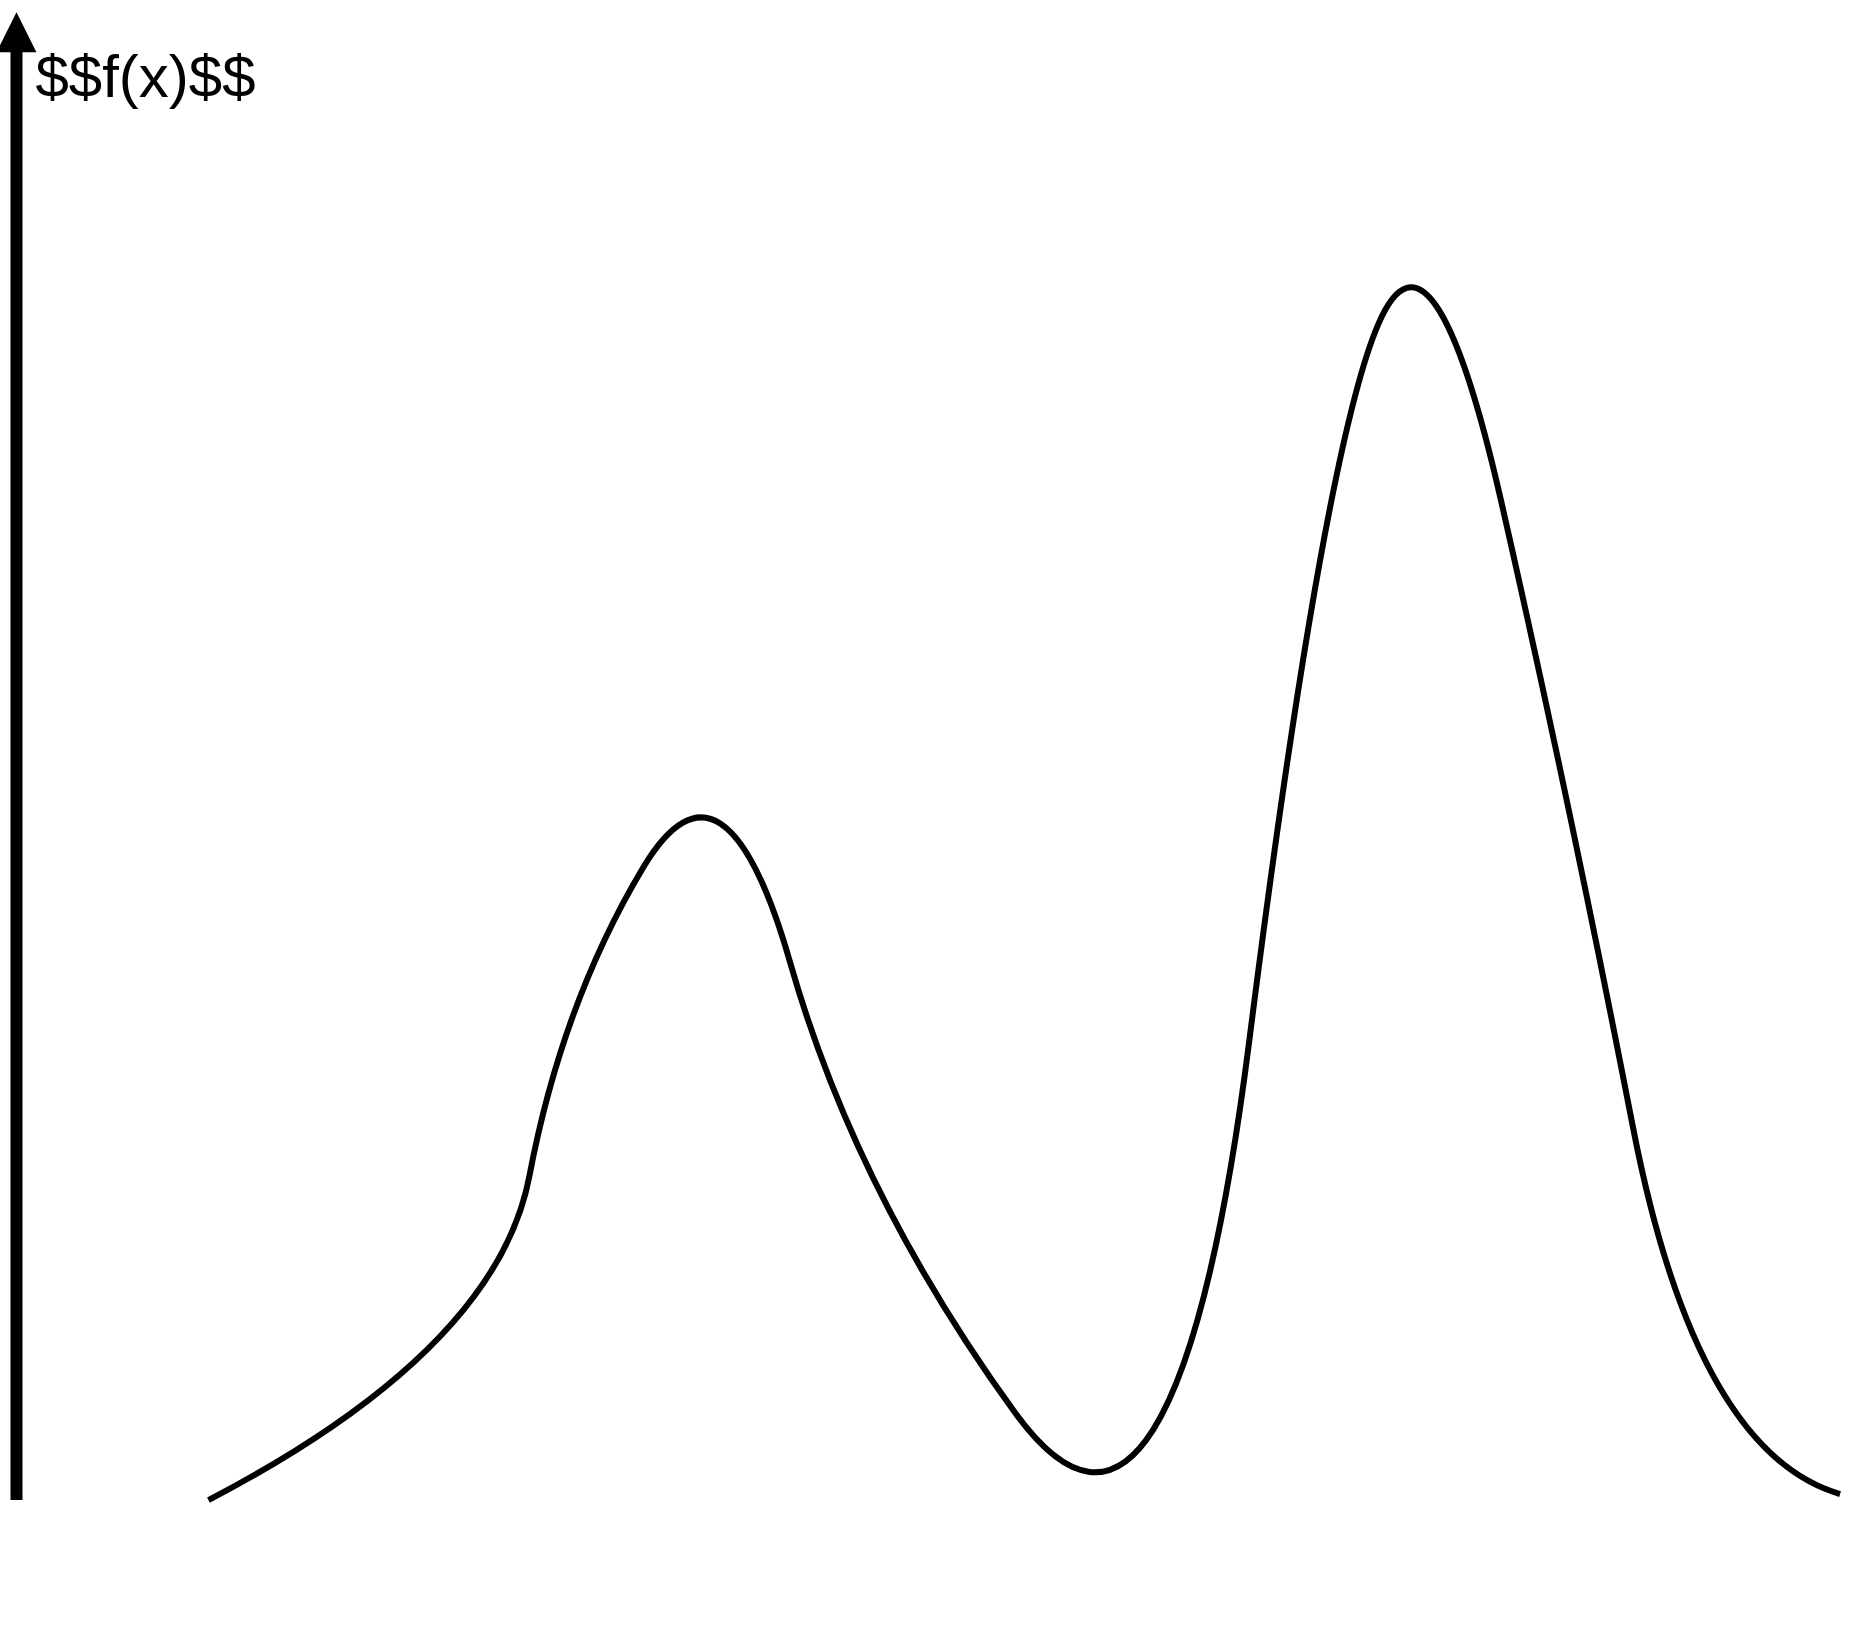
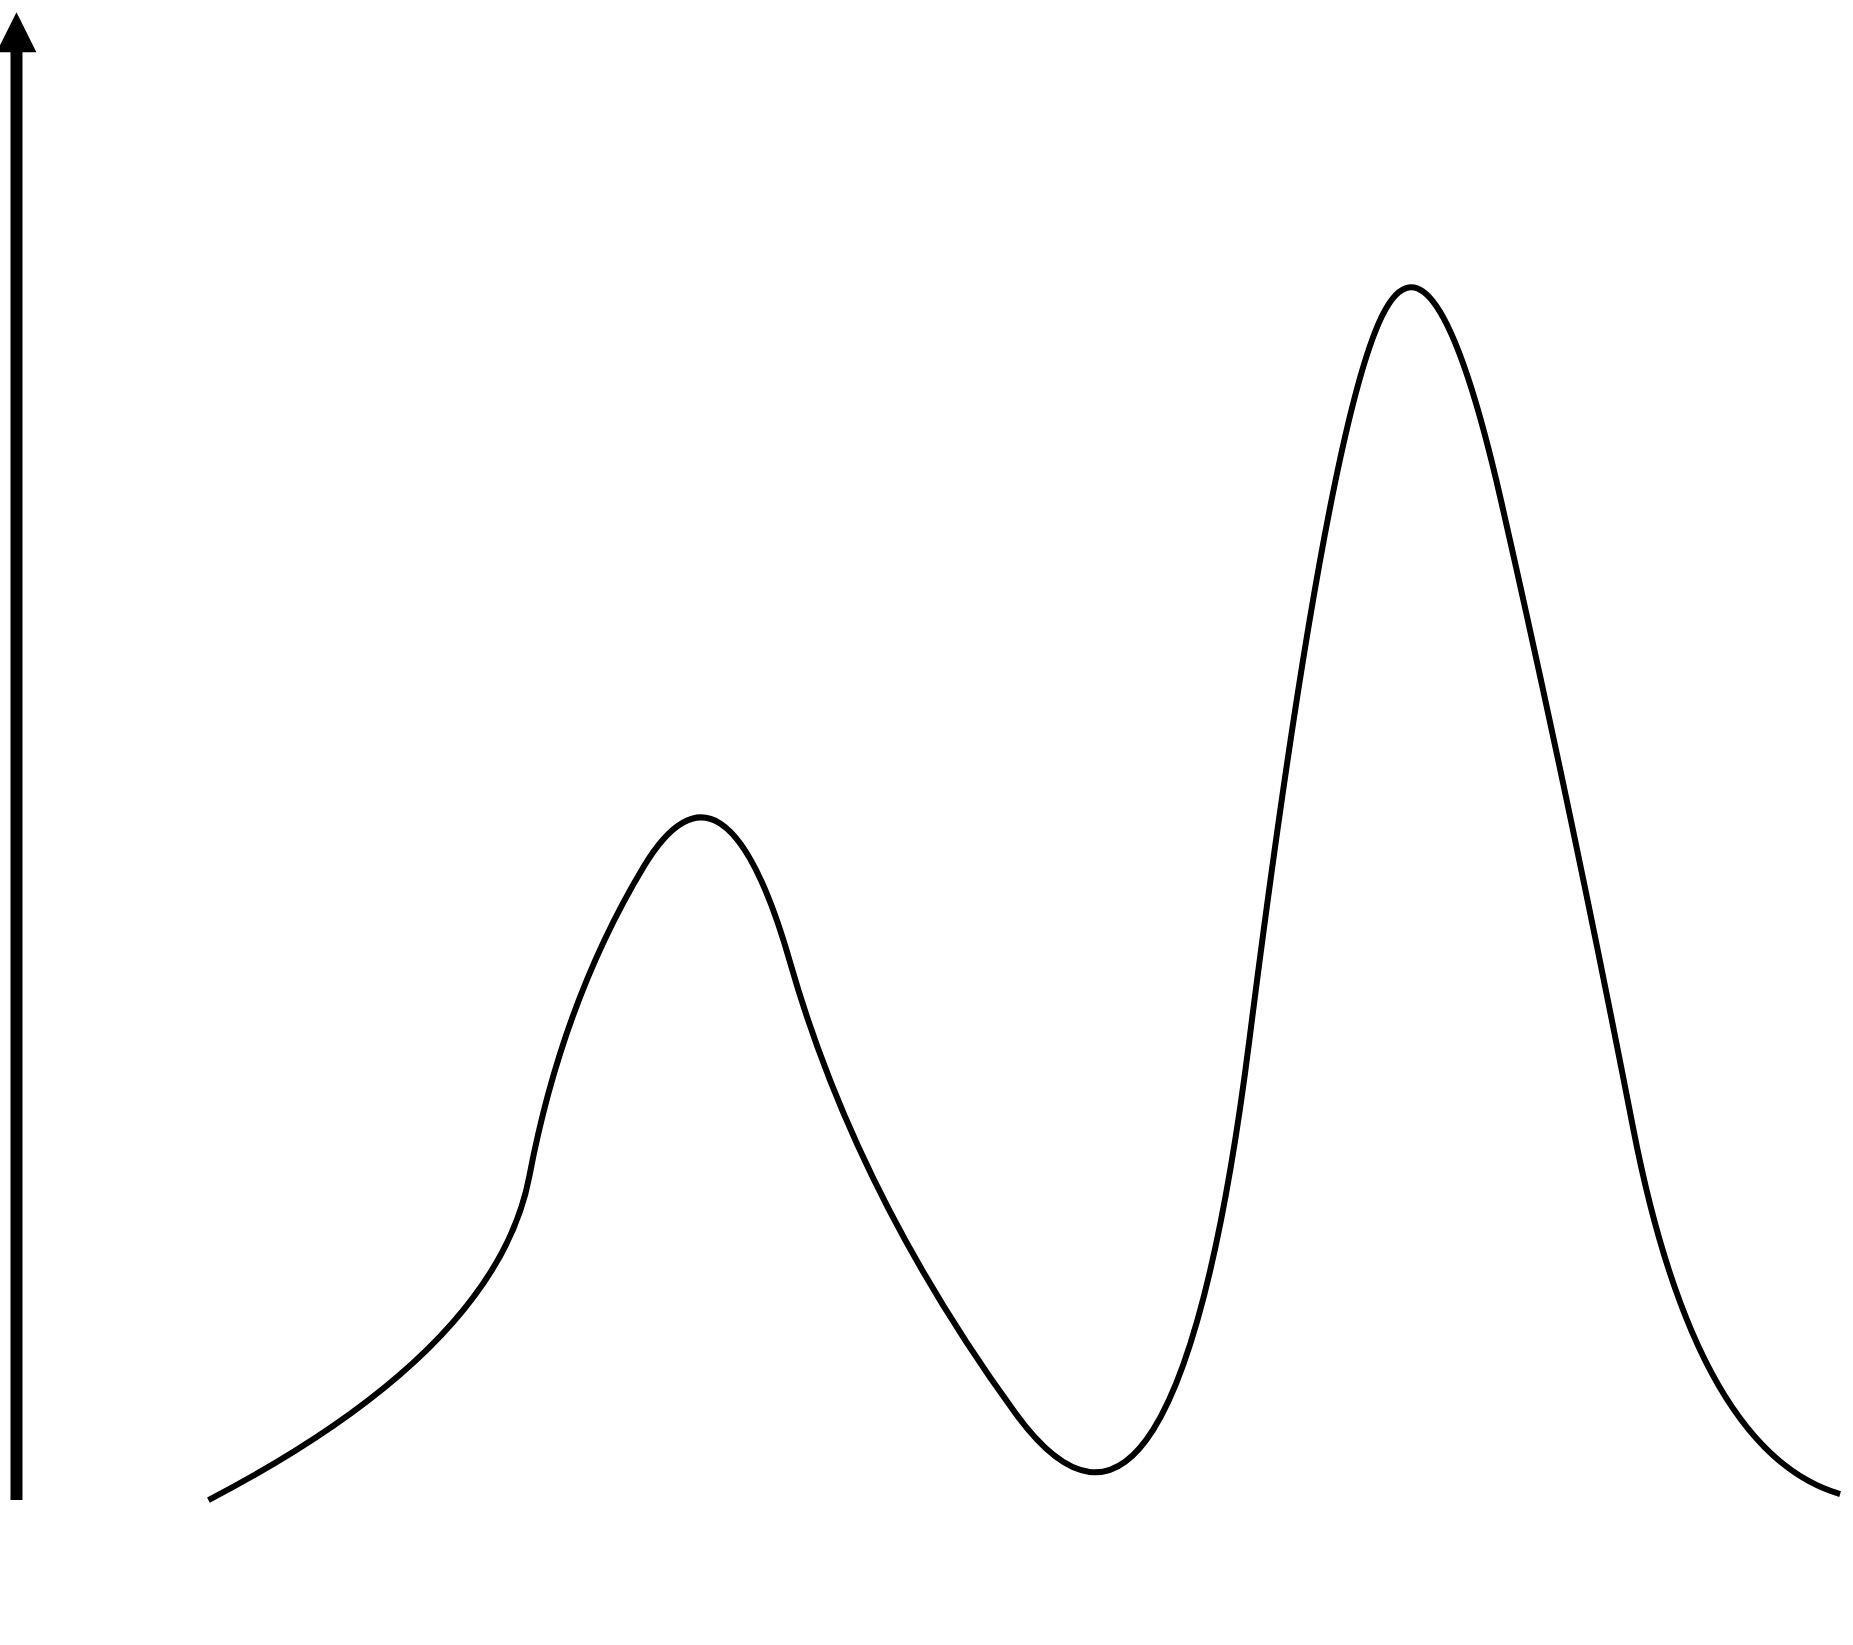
(146, 75) -> none
